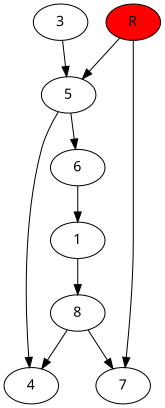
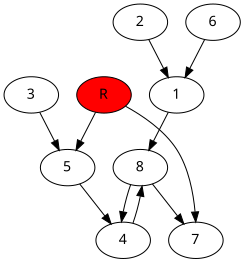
none -> (140, 22)
(73, 126) -> none
none -> (137, 210)
